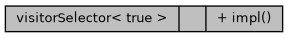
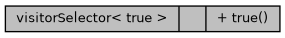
(244, 18) -> (243, 18)
